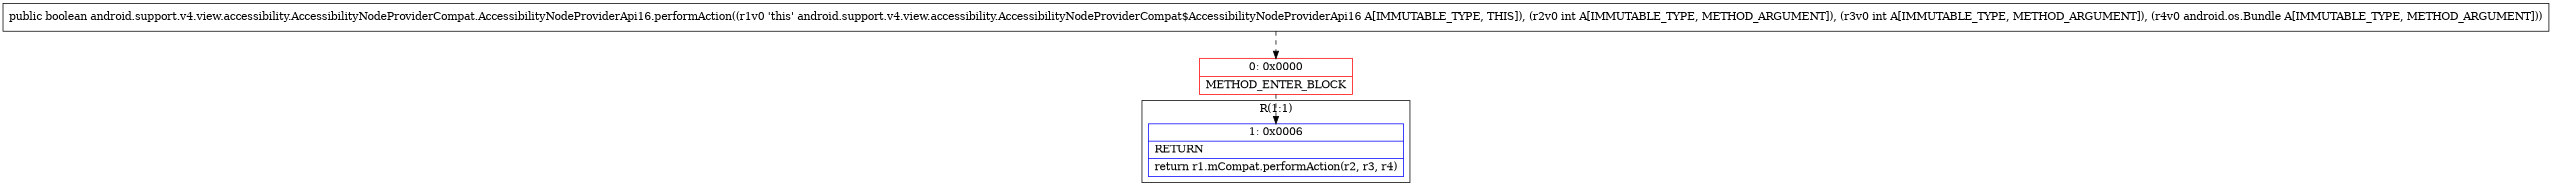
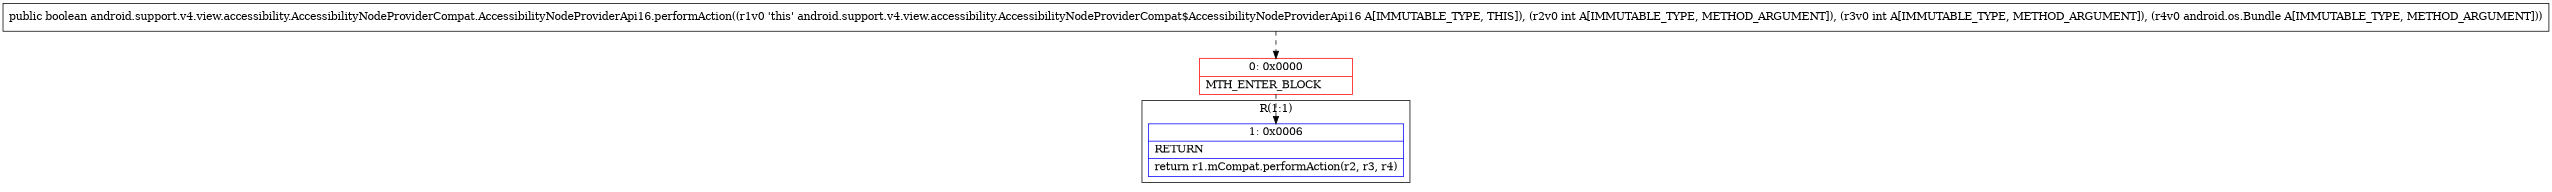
(1276, 85) -> (1264, 85)
